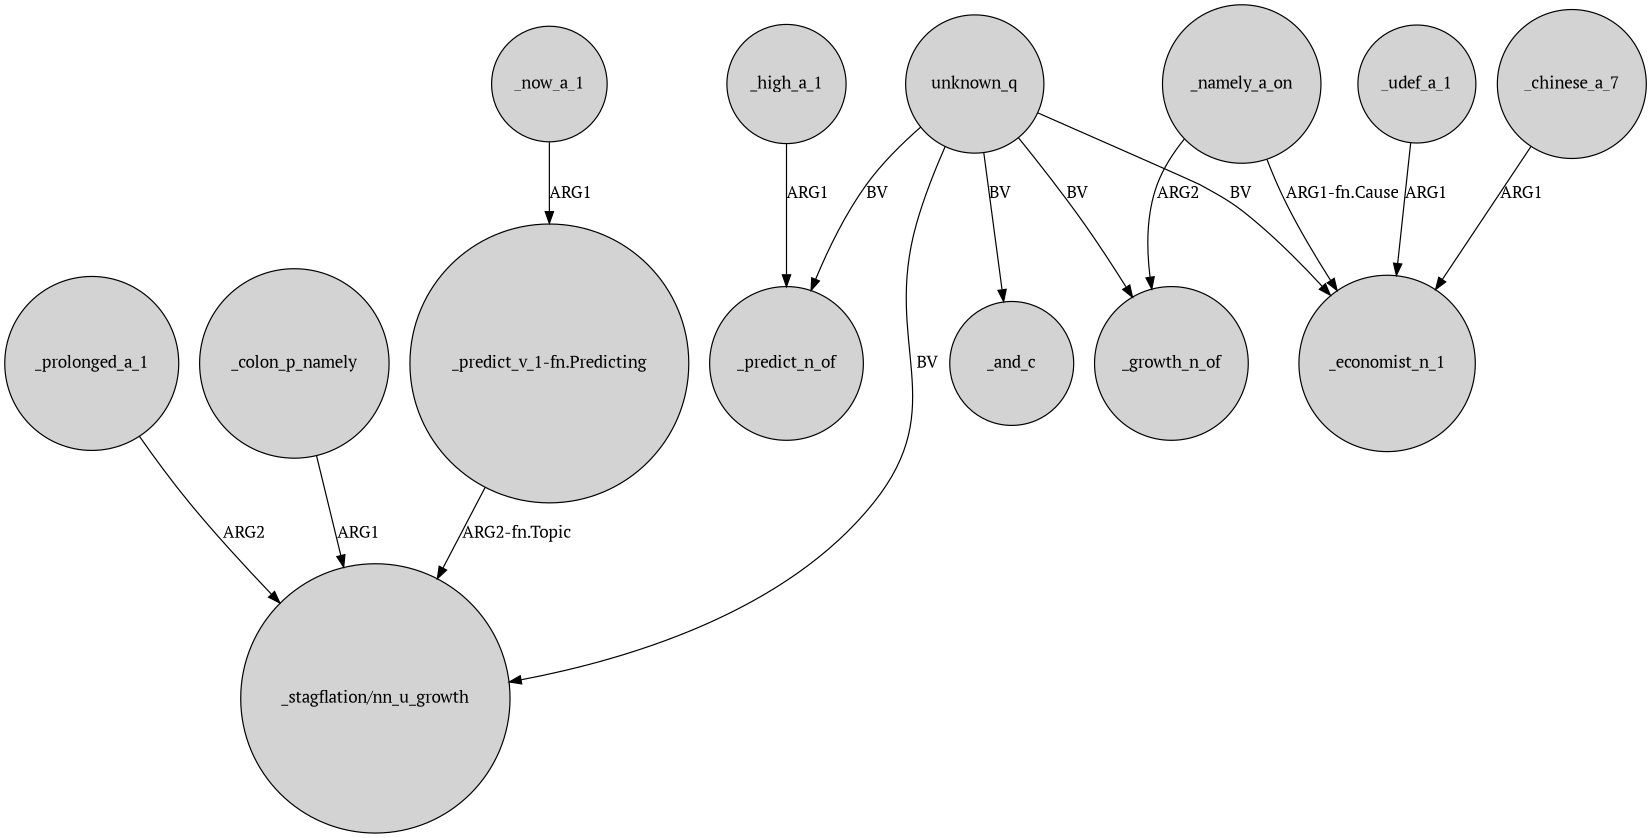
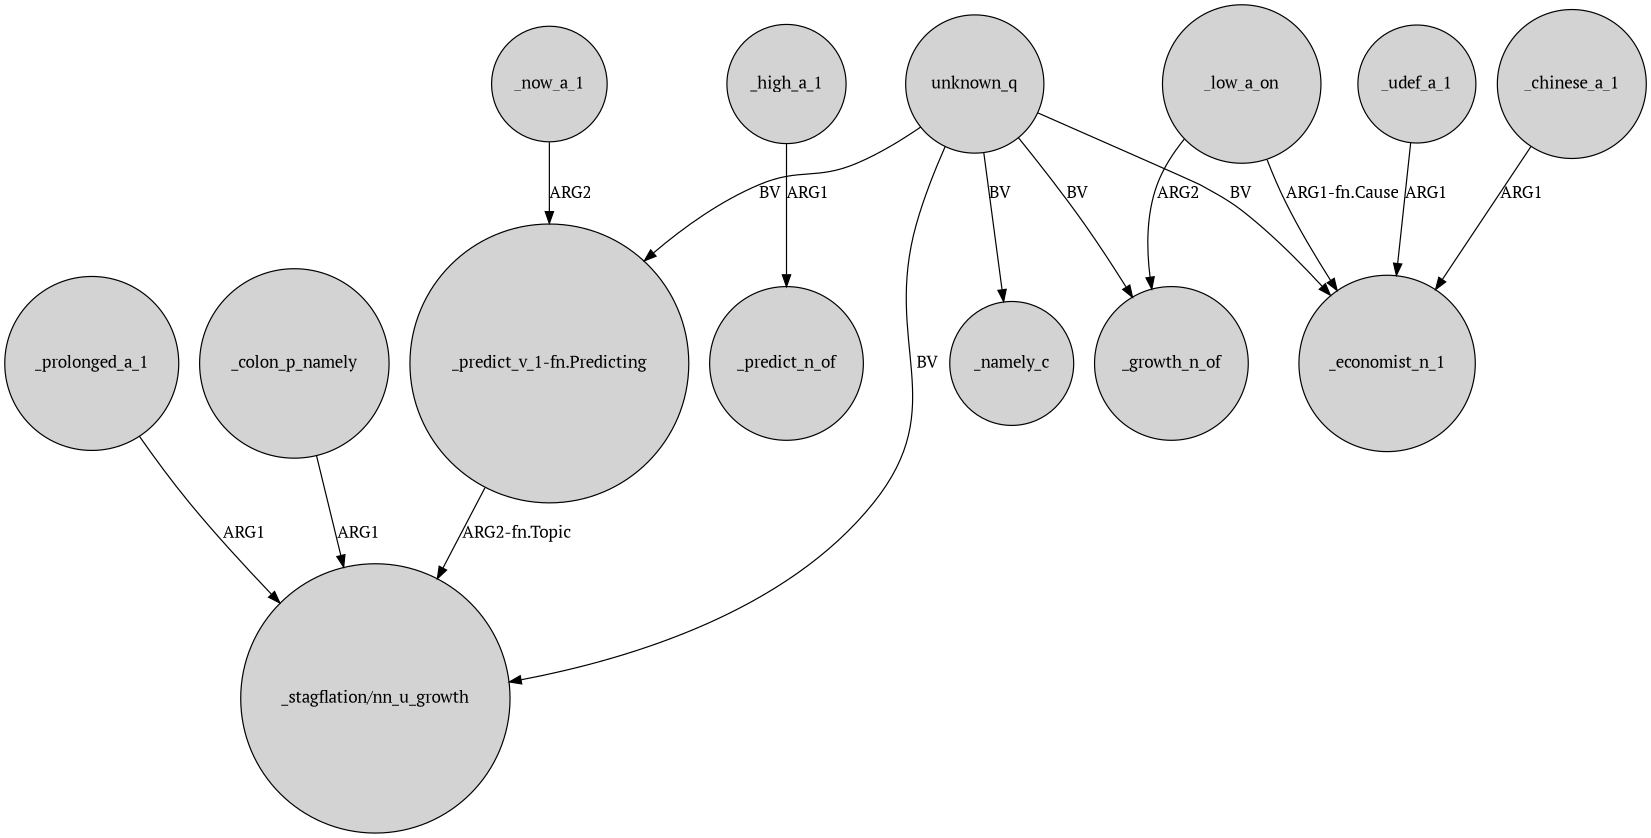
(1242, 84) -> (1242, 84)
(1572, 84) -> (1572, 84)
(571, 194) -> (571, 194)
(858, 196) -> (775, 179)
(1012, 363) -> (1012, 363)
(244, 533) -> (244, 533)
